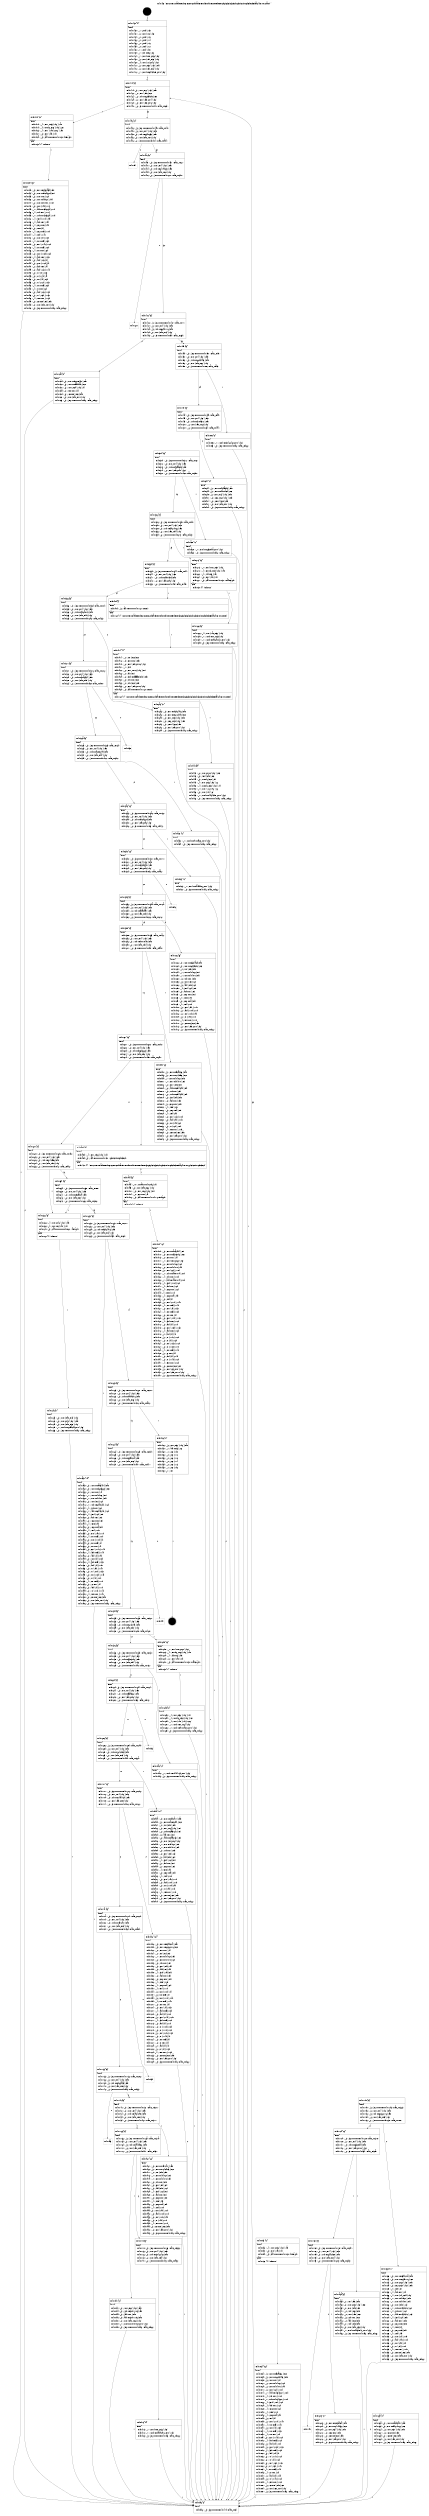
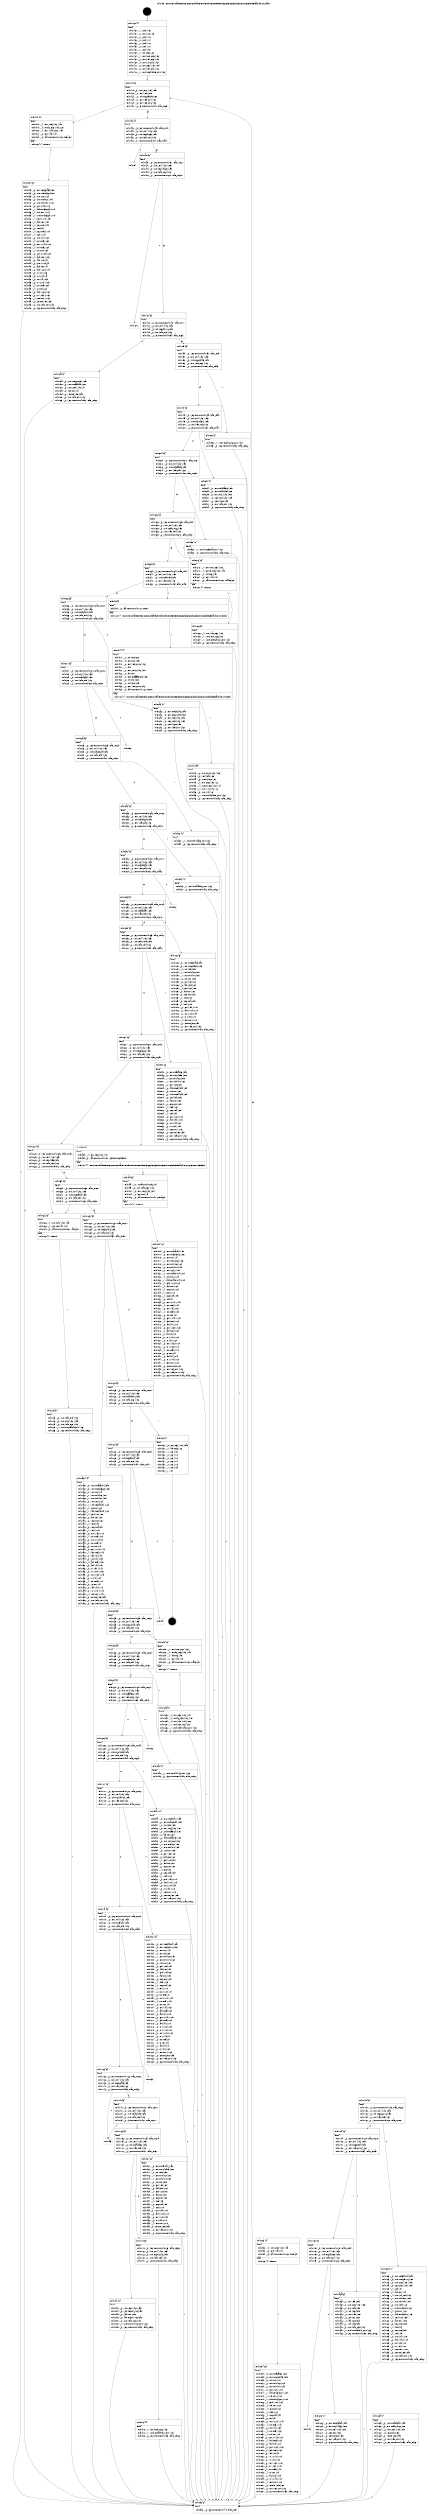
none -> (188, 440)
(141, 1172) -> (143, 1171)
(166, 2138) -> (112, 2130)
